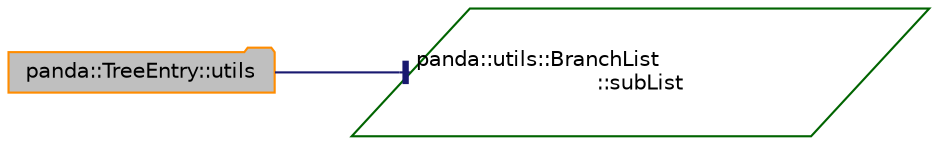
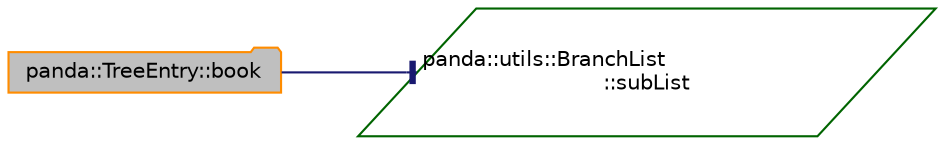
(142, 72) -> (145, 72)
